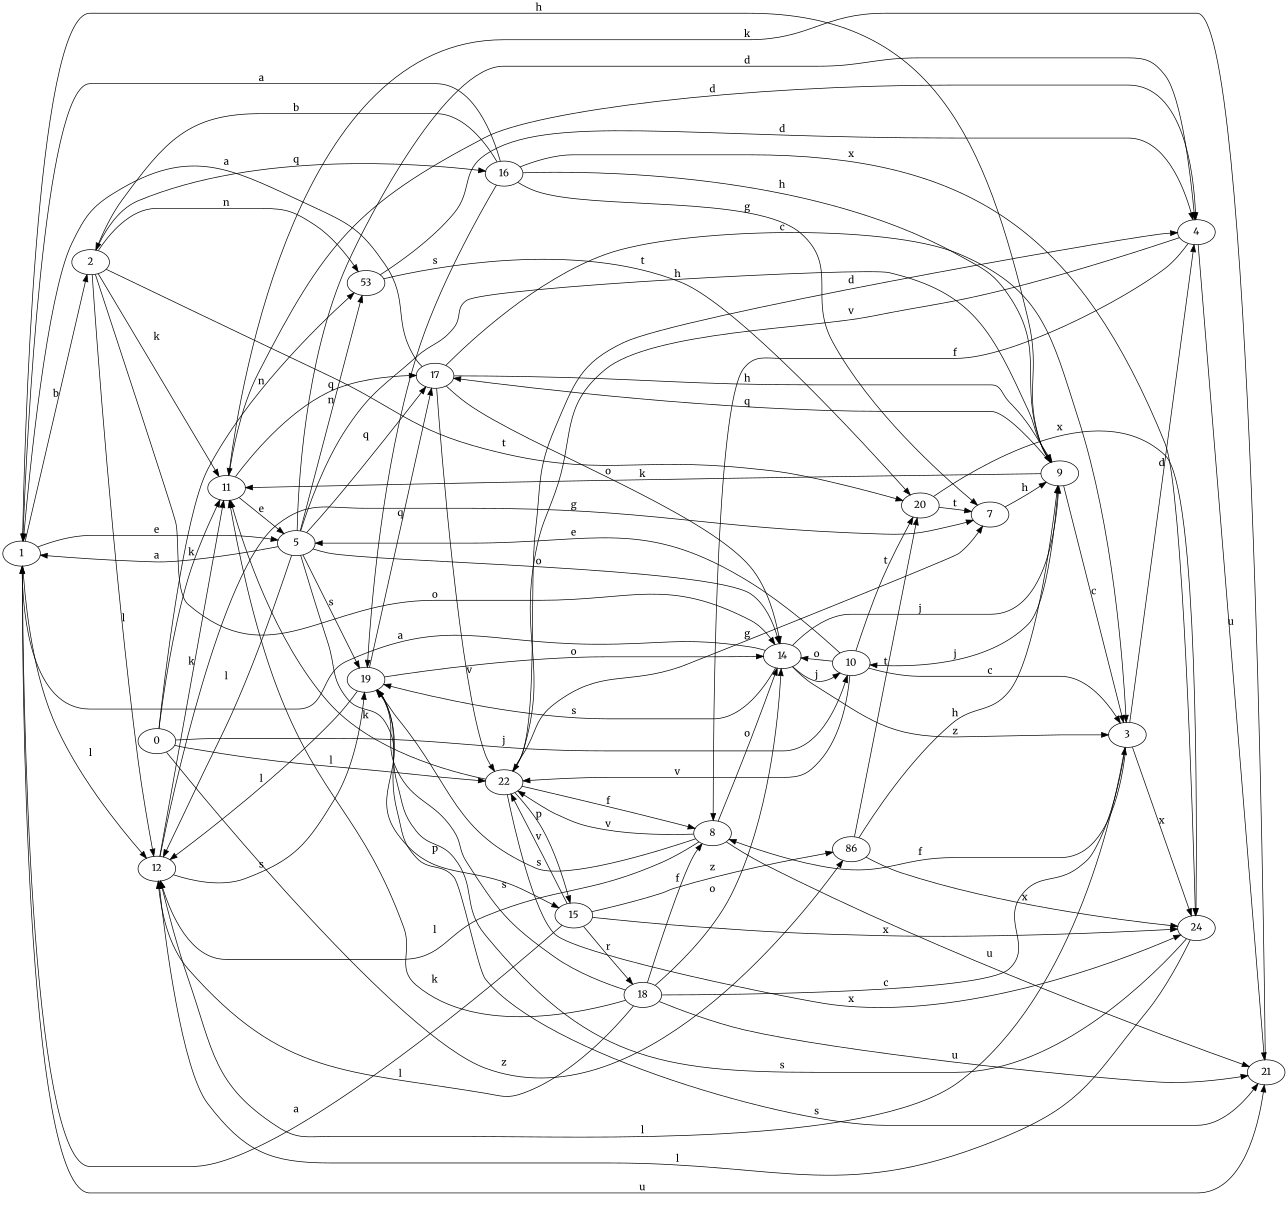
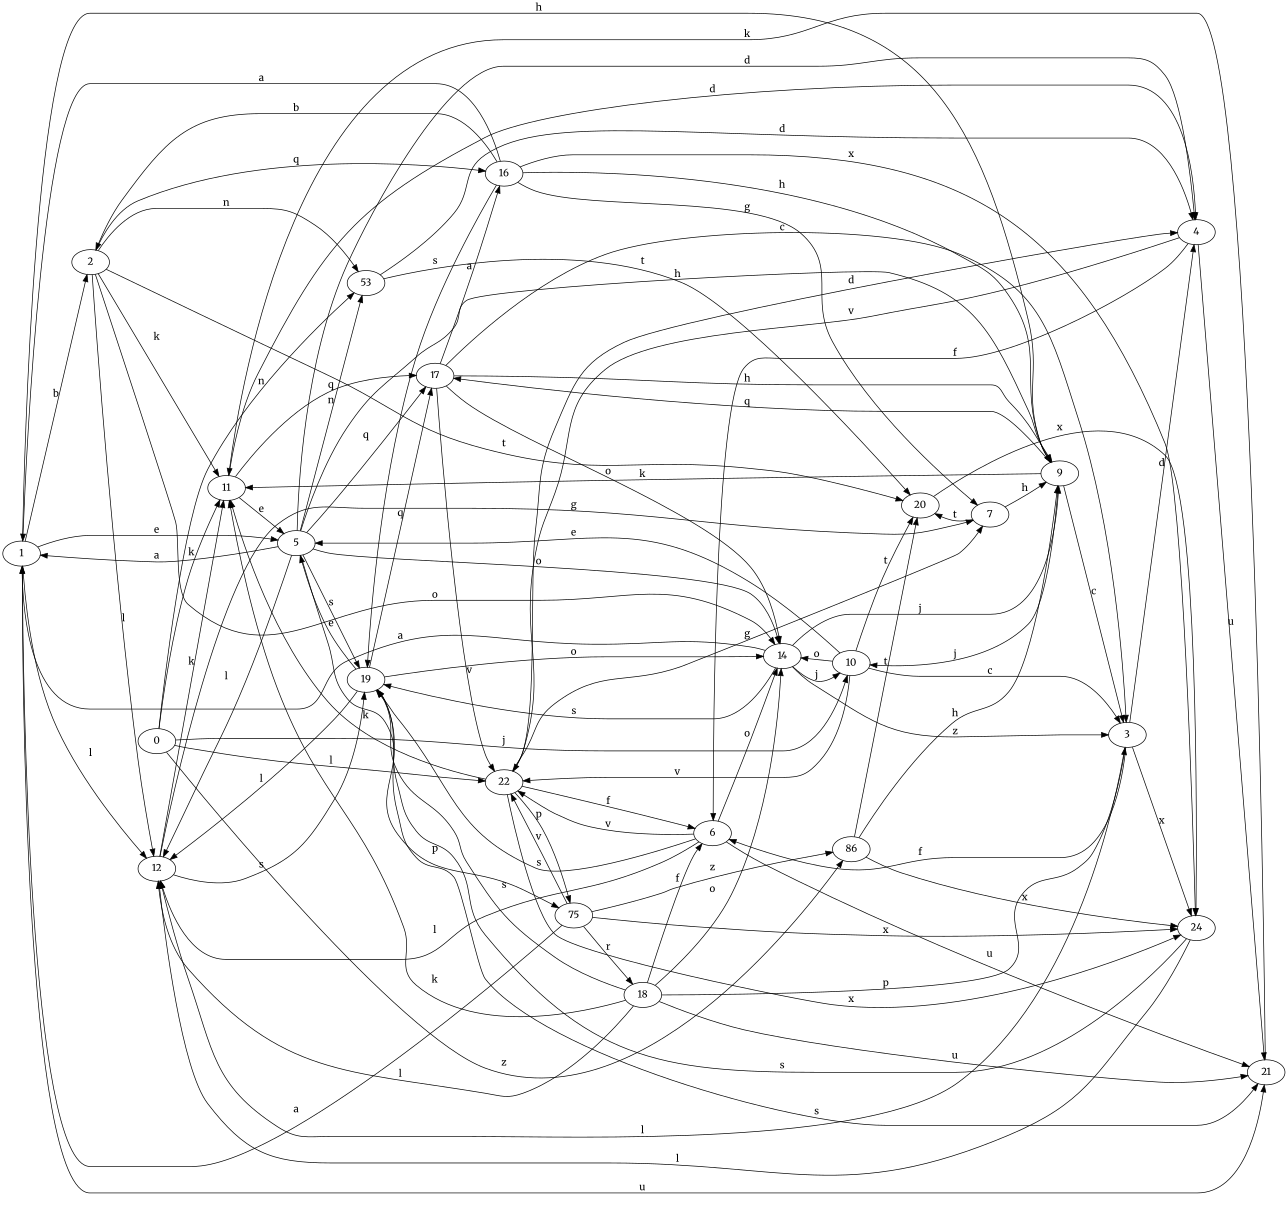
(156, 173) -> (470, 279)
(952, 509) -> (955, 521)
none -> (328, 630)
(713, 833) -> (713, 833)
(574, 915) -> (574, 915)
(886, 983) -> (886, 983)
